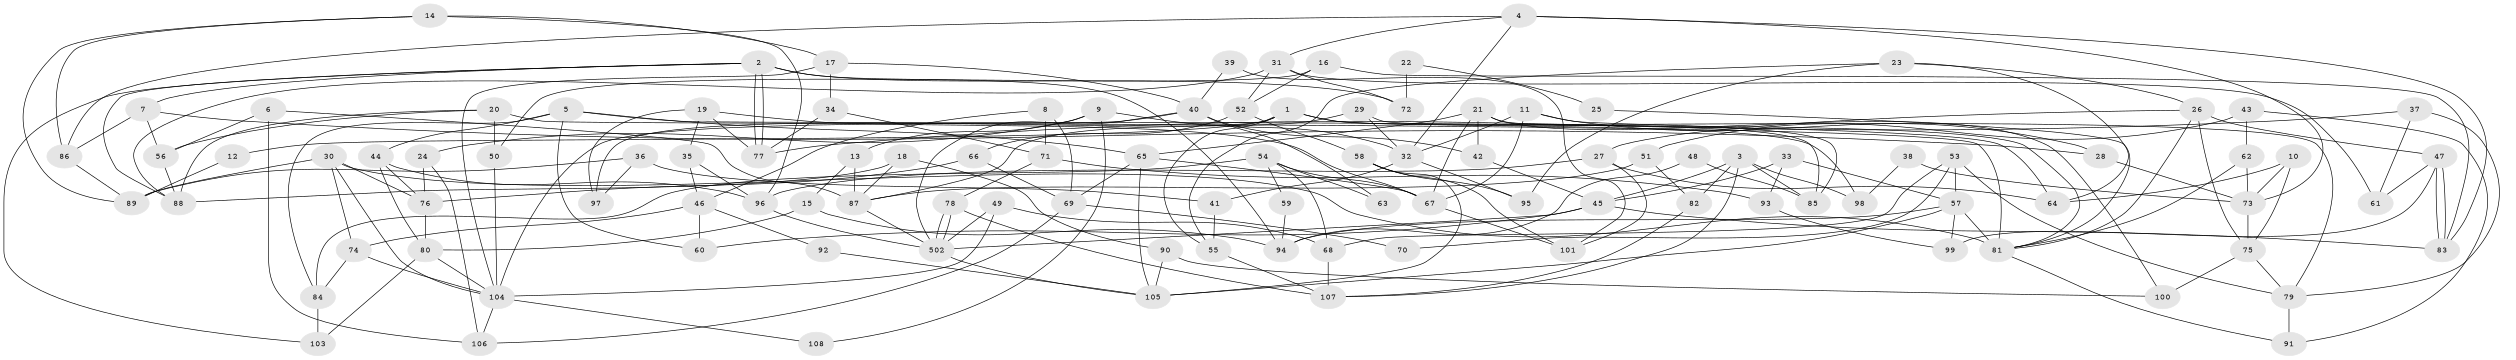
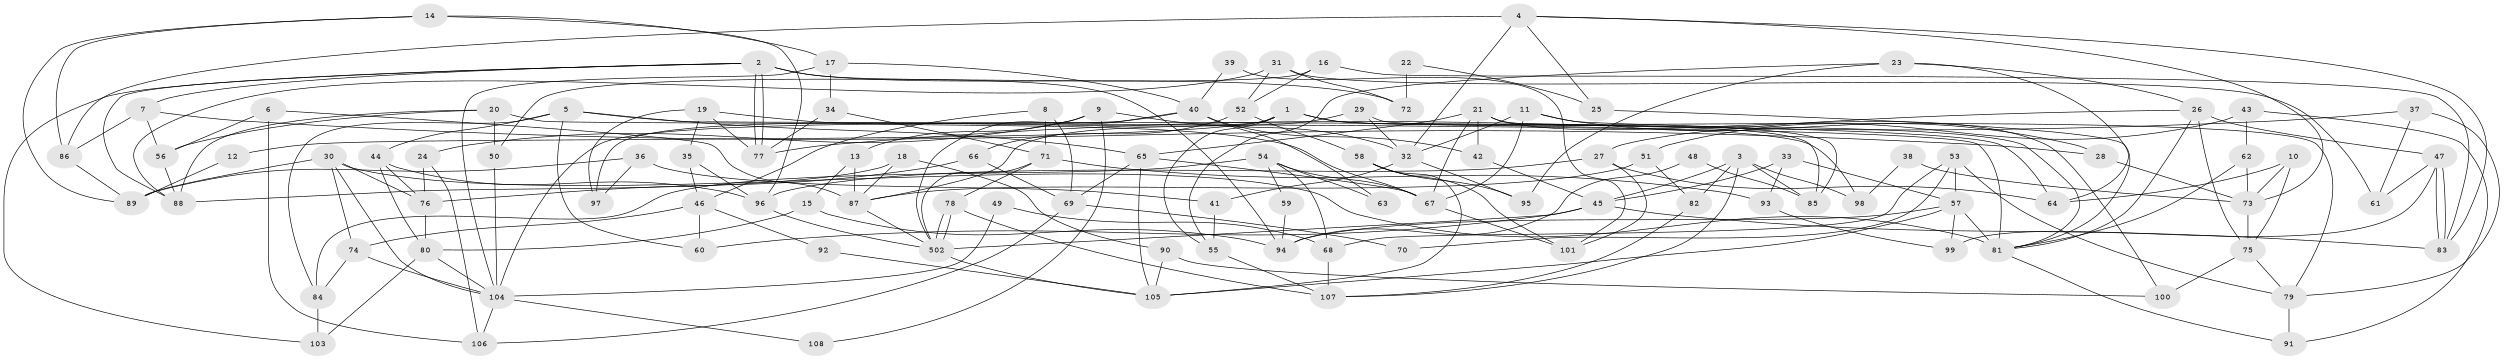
(1395, 30) -> (1558, 63)
(967, 227) -> (937, 181)
